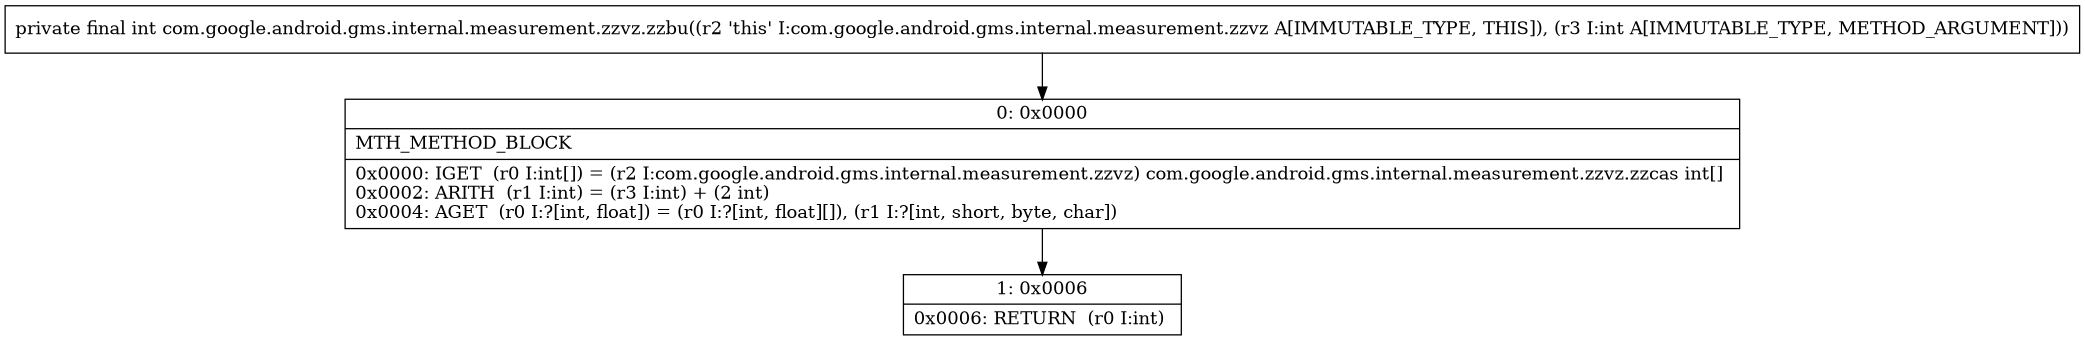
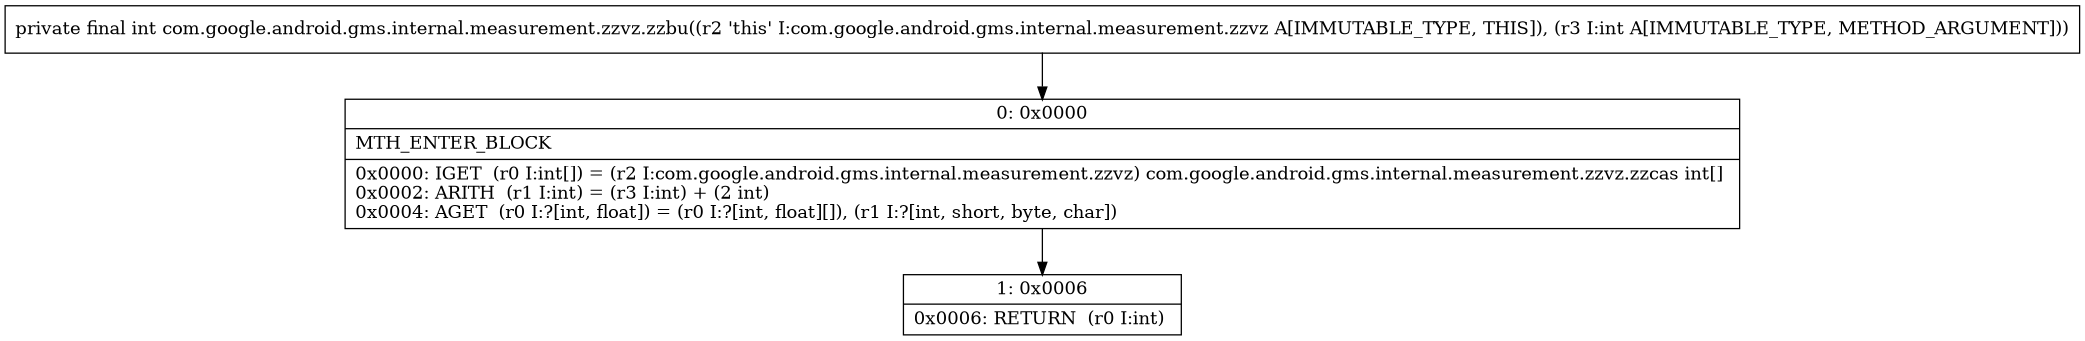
(464, 143) -> (454, 143)
